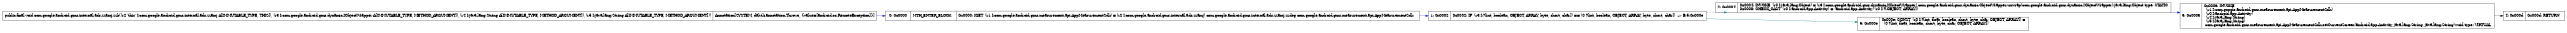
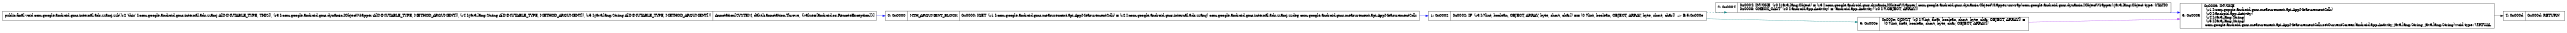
(932, 16) -> (933, 16)
none -> (2103, 21)
